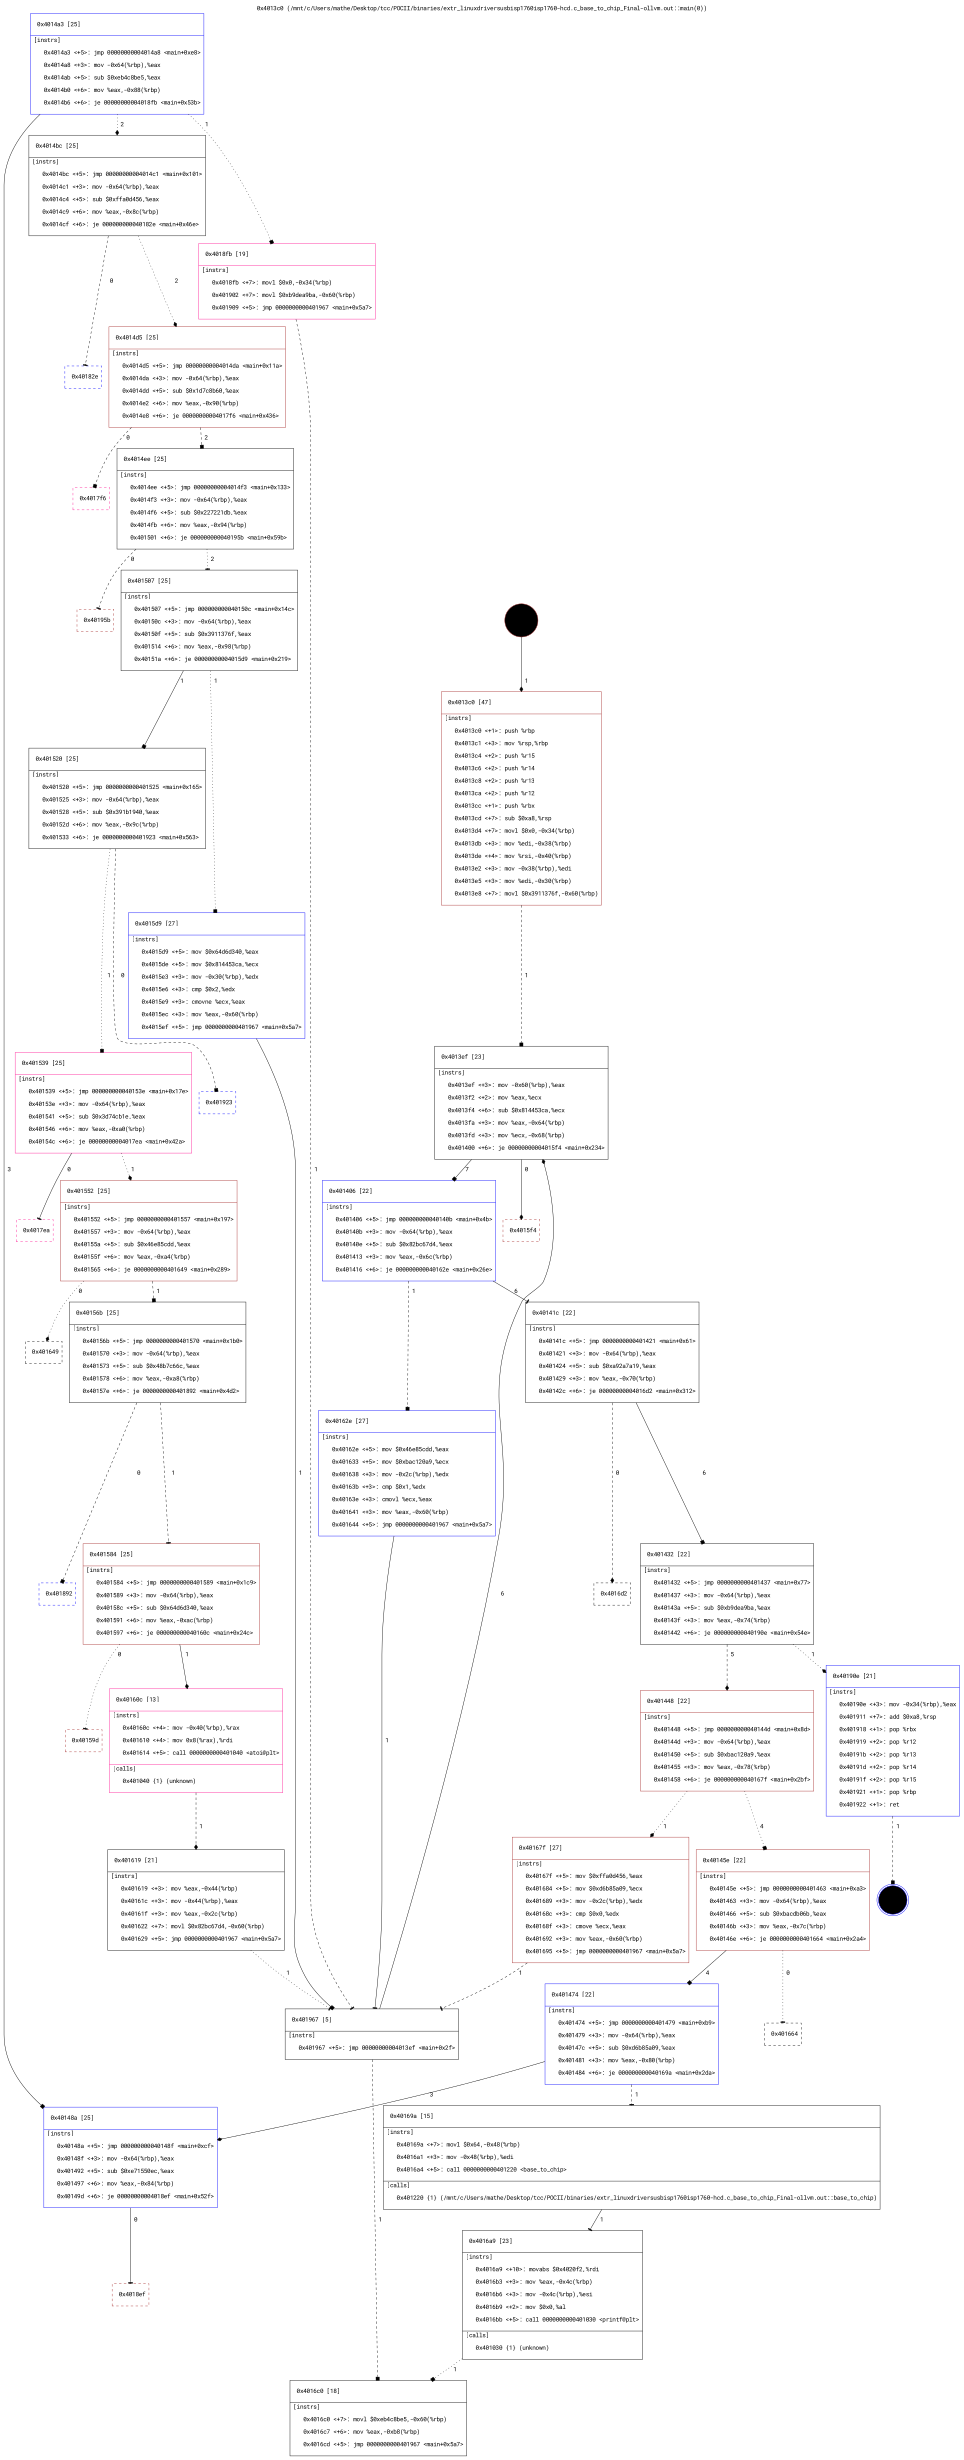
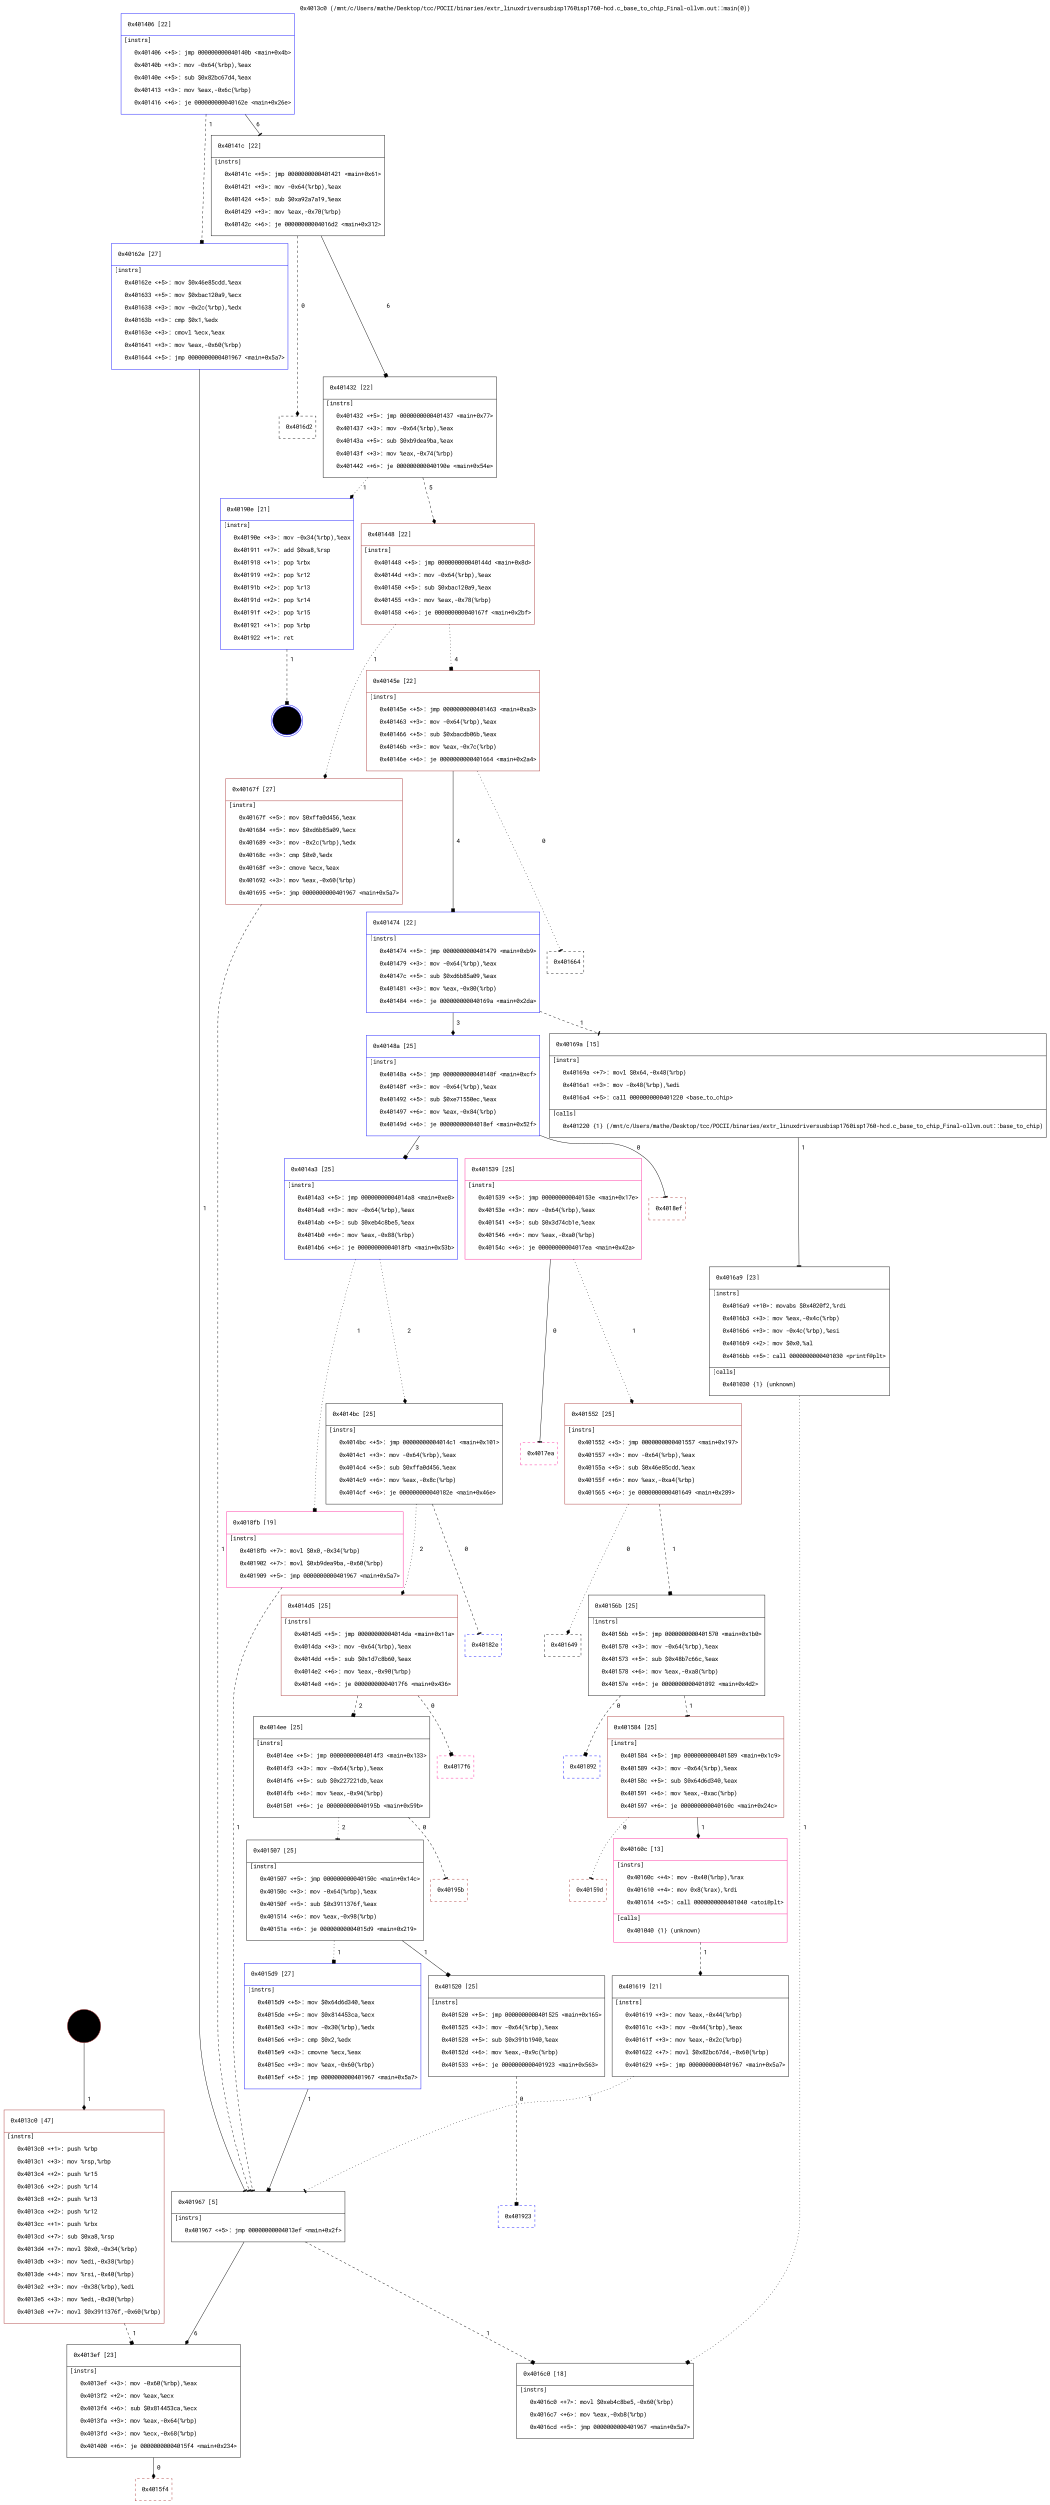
(102, 948) -> none
(4, 1110) -> (413, 1145)
(464, 1168) -> none
